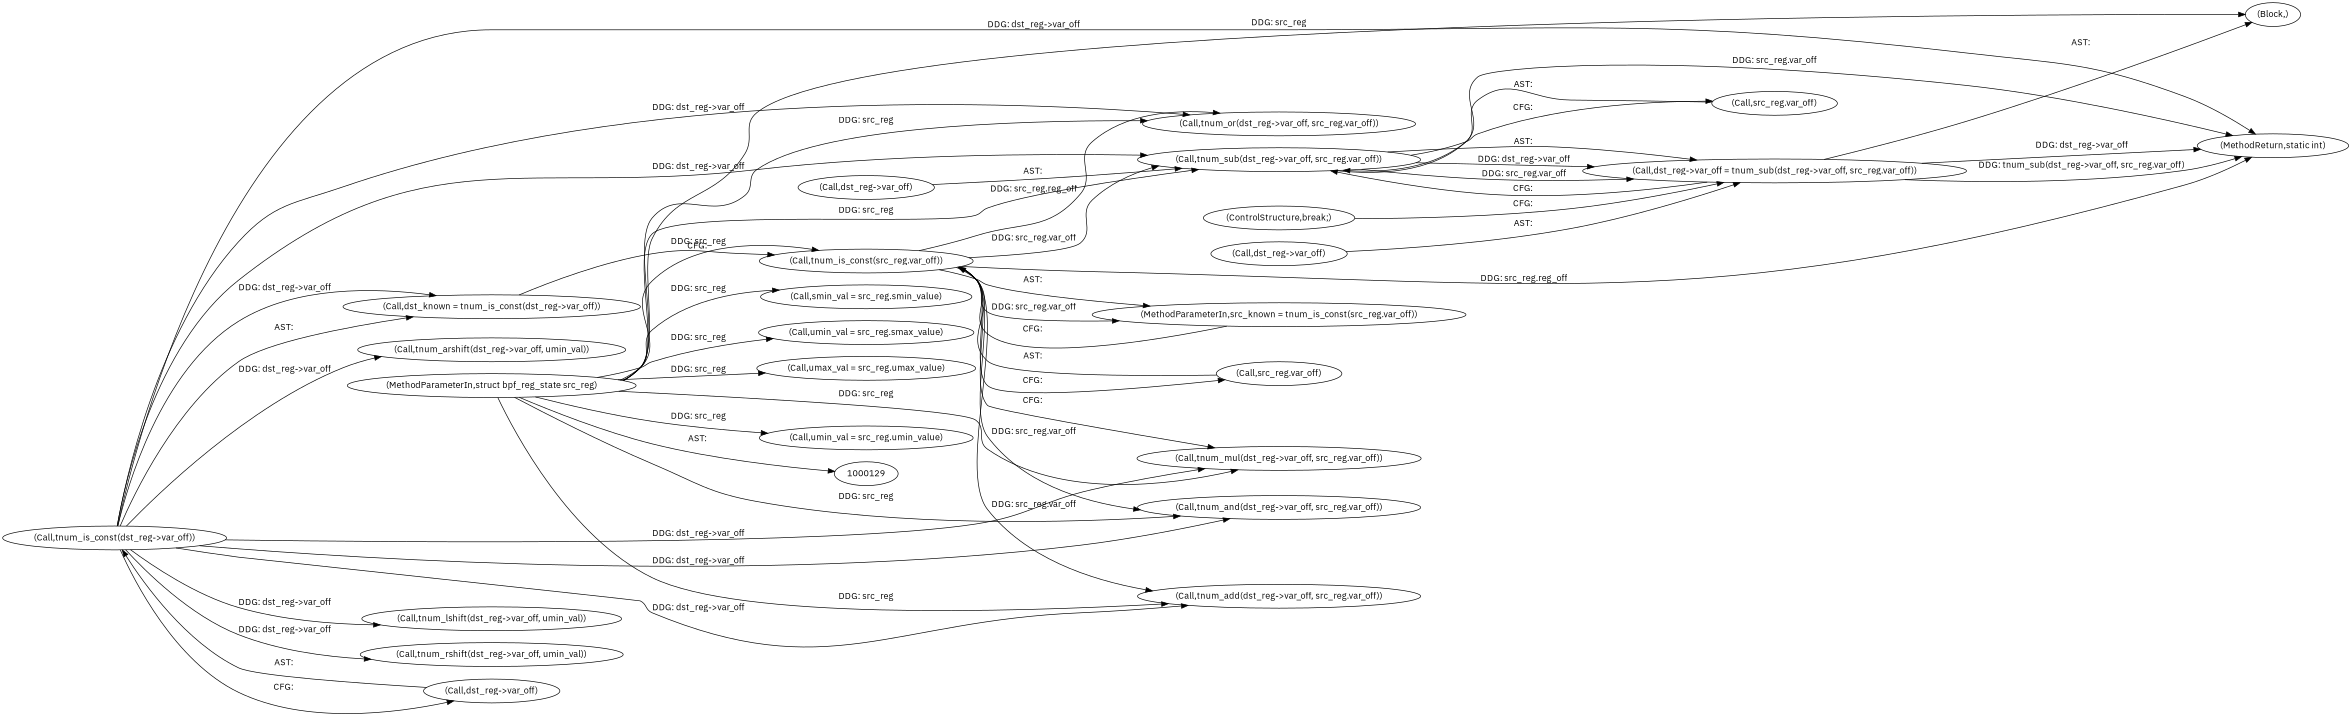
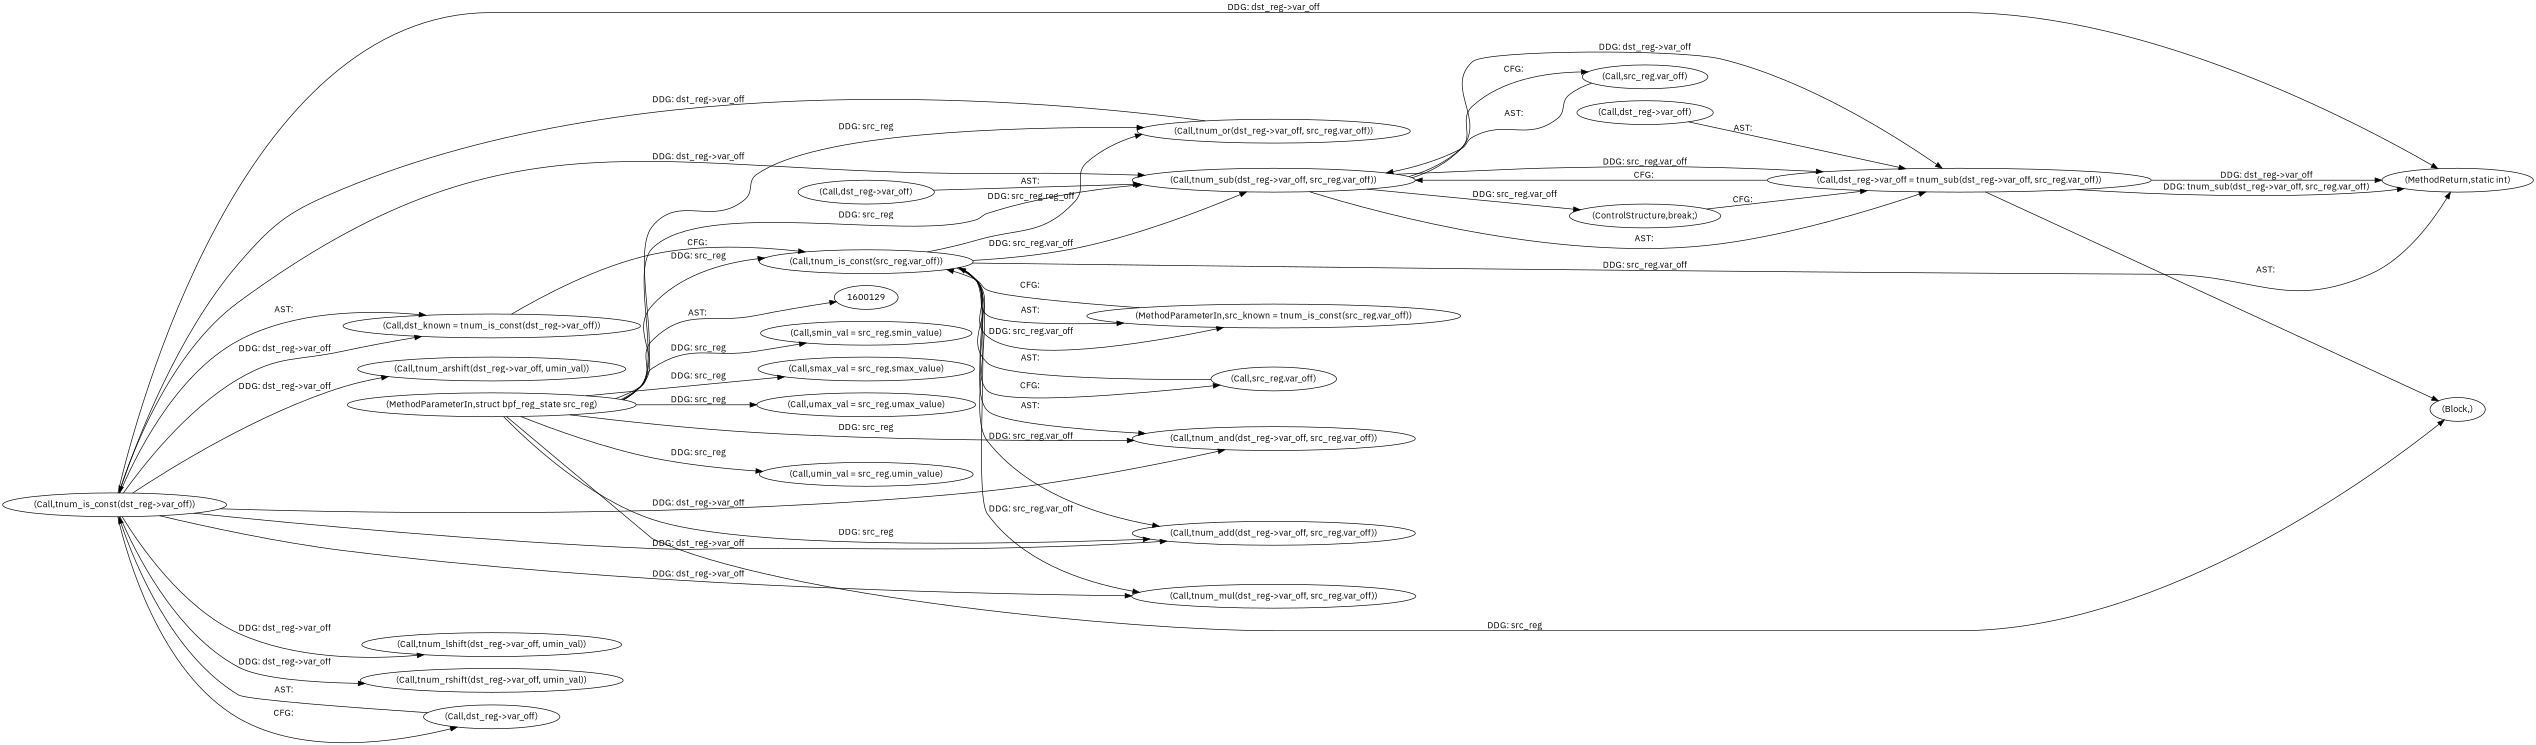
(1751, 68) -> (1470, 199)
(545, 137) -> (579, 123)
(1524, 279) -> (1645, 265)
(866, 333) -> (866, 369)
(1034, 400) -> (1031, 509)
(939, 413) -> none
(1034, 432) -> (1031, 406)
(866, 474) -> (866, 297)
